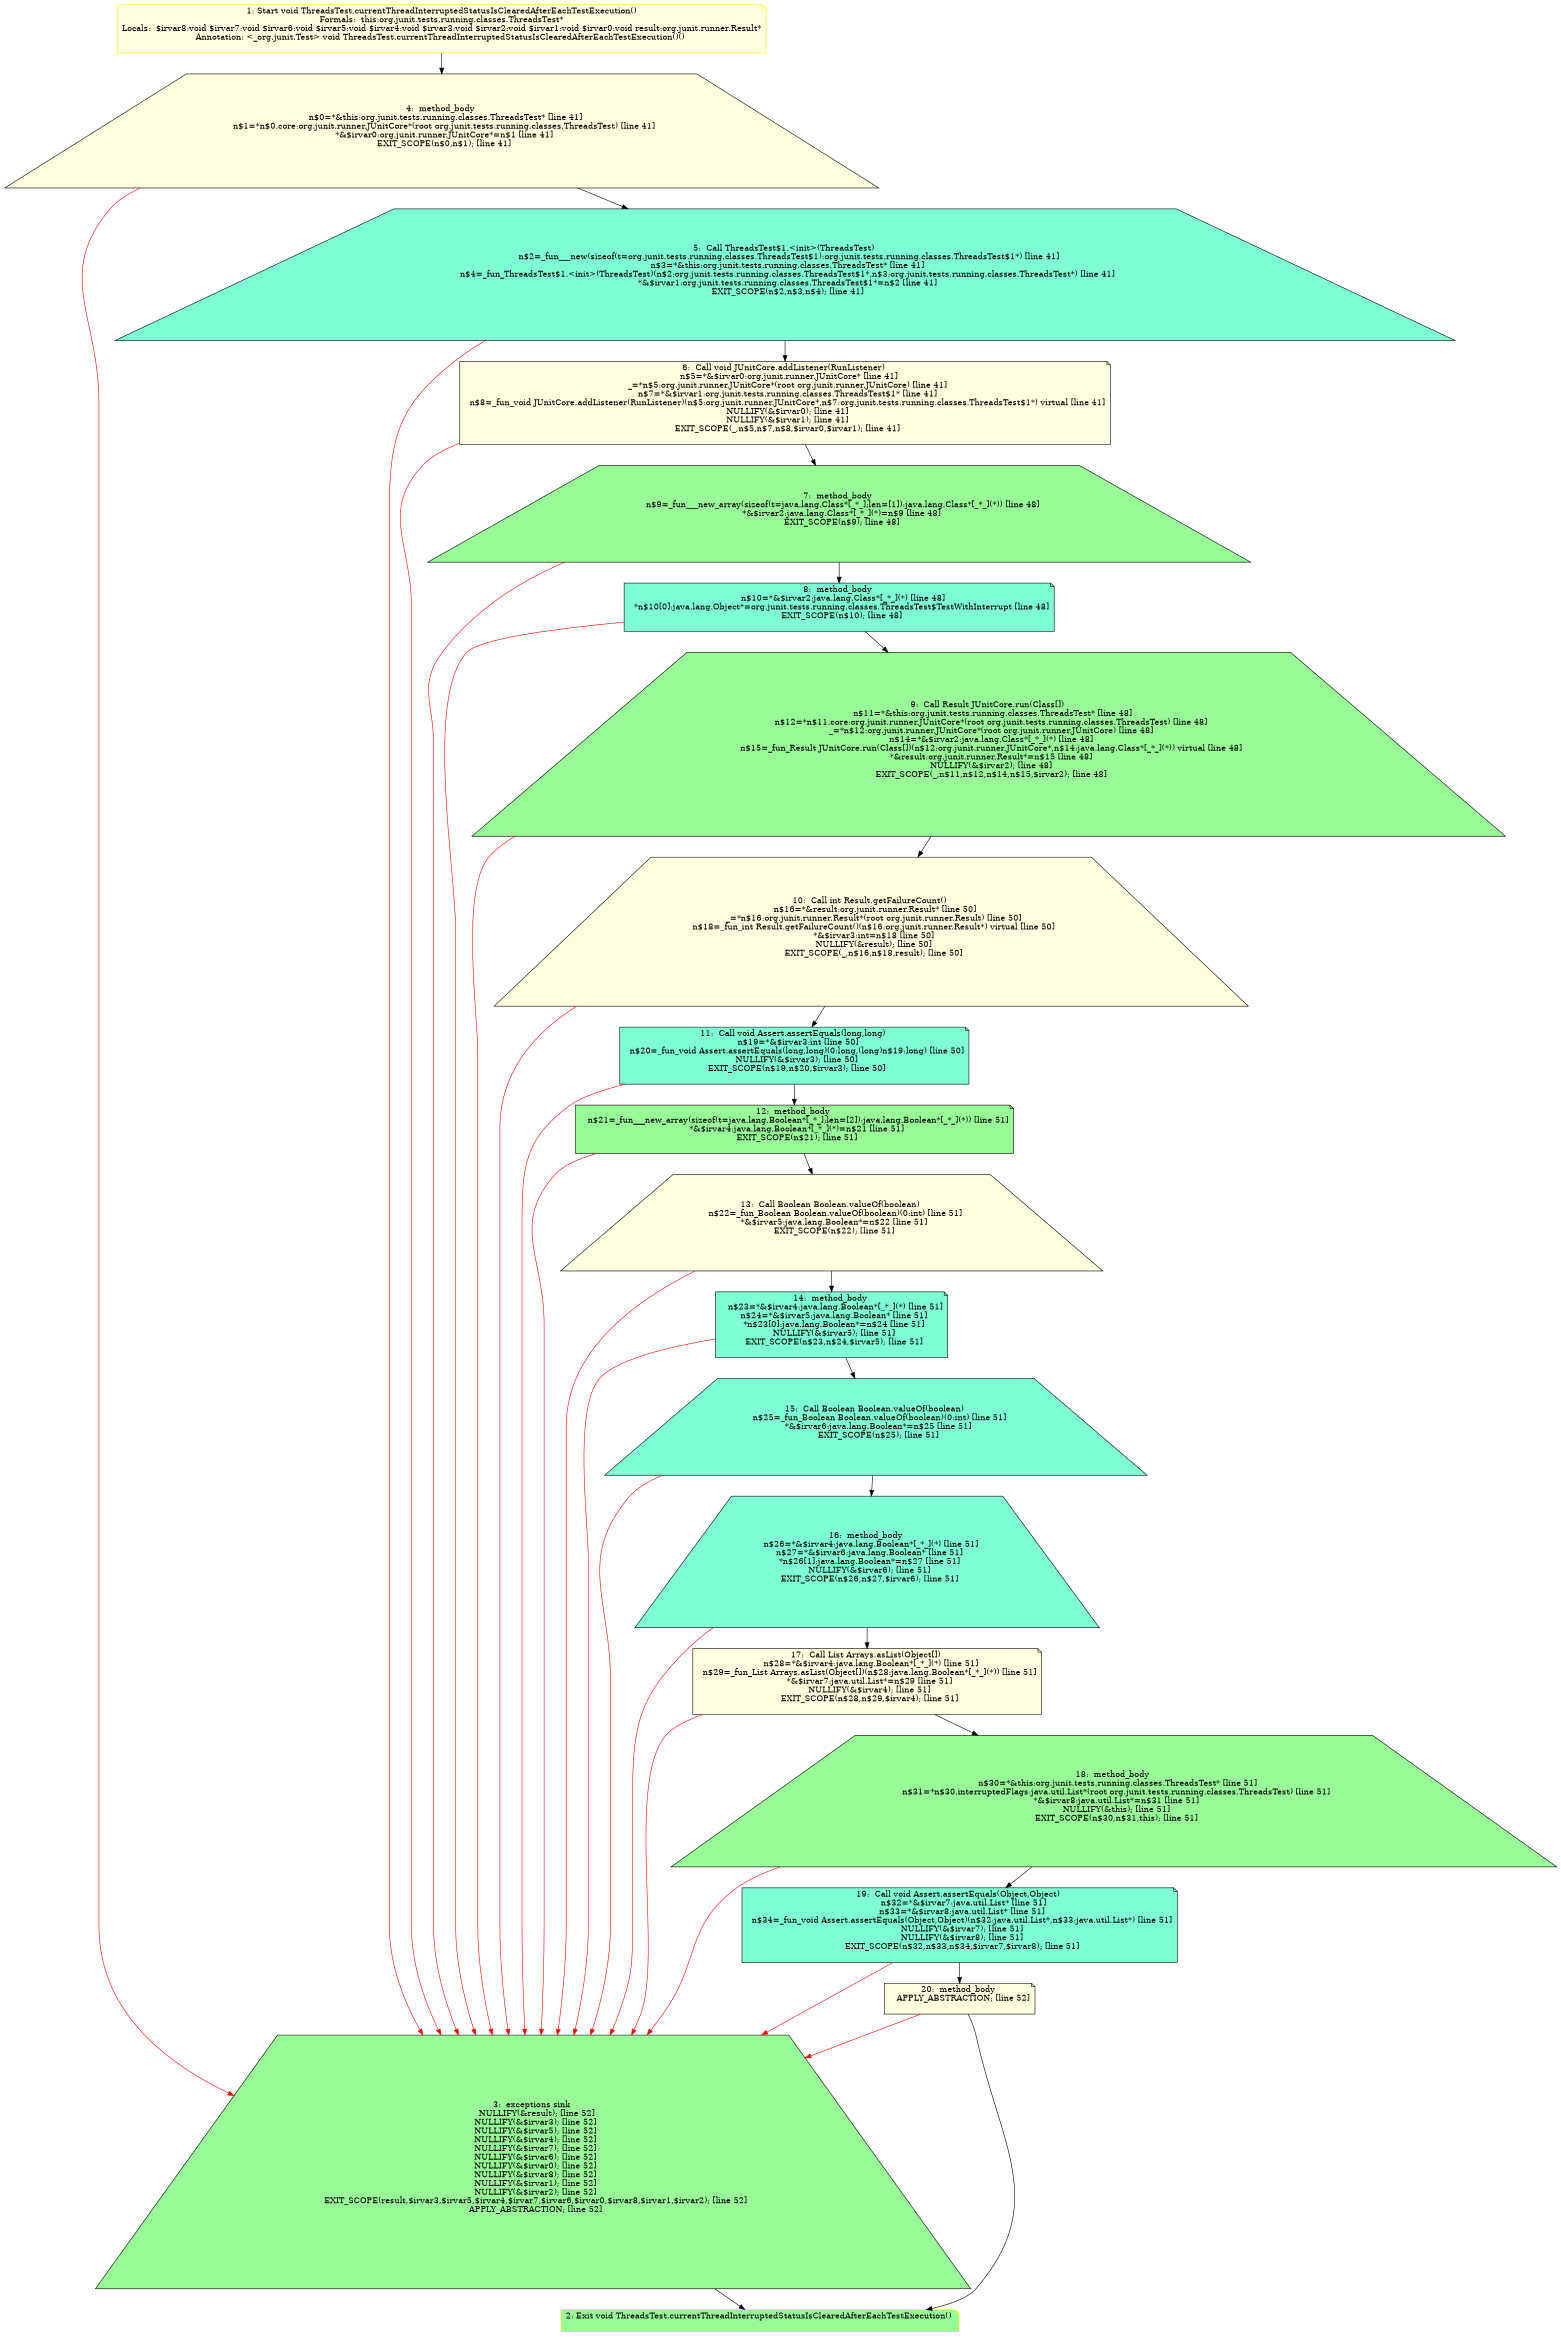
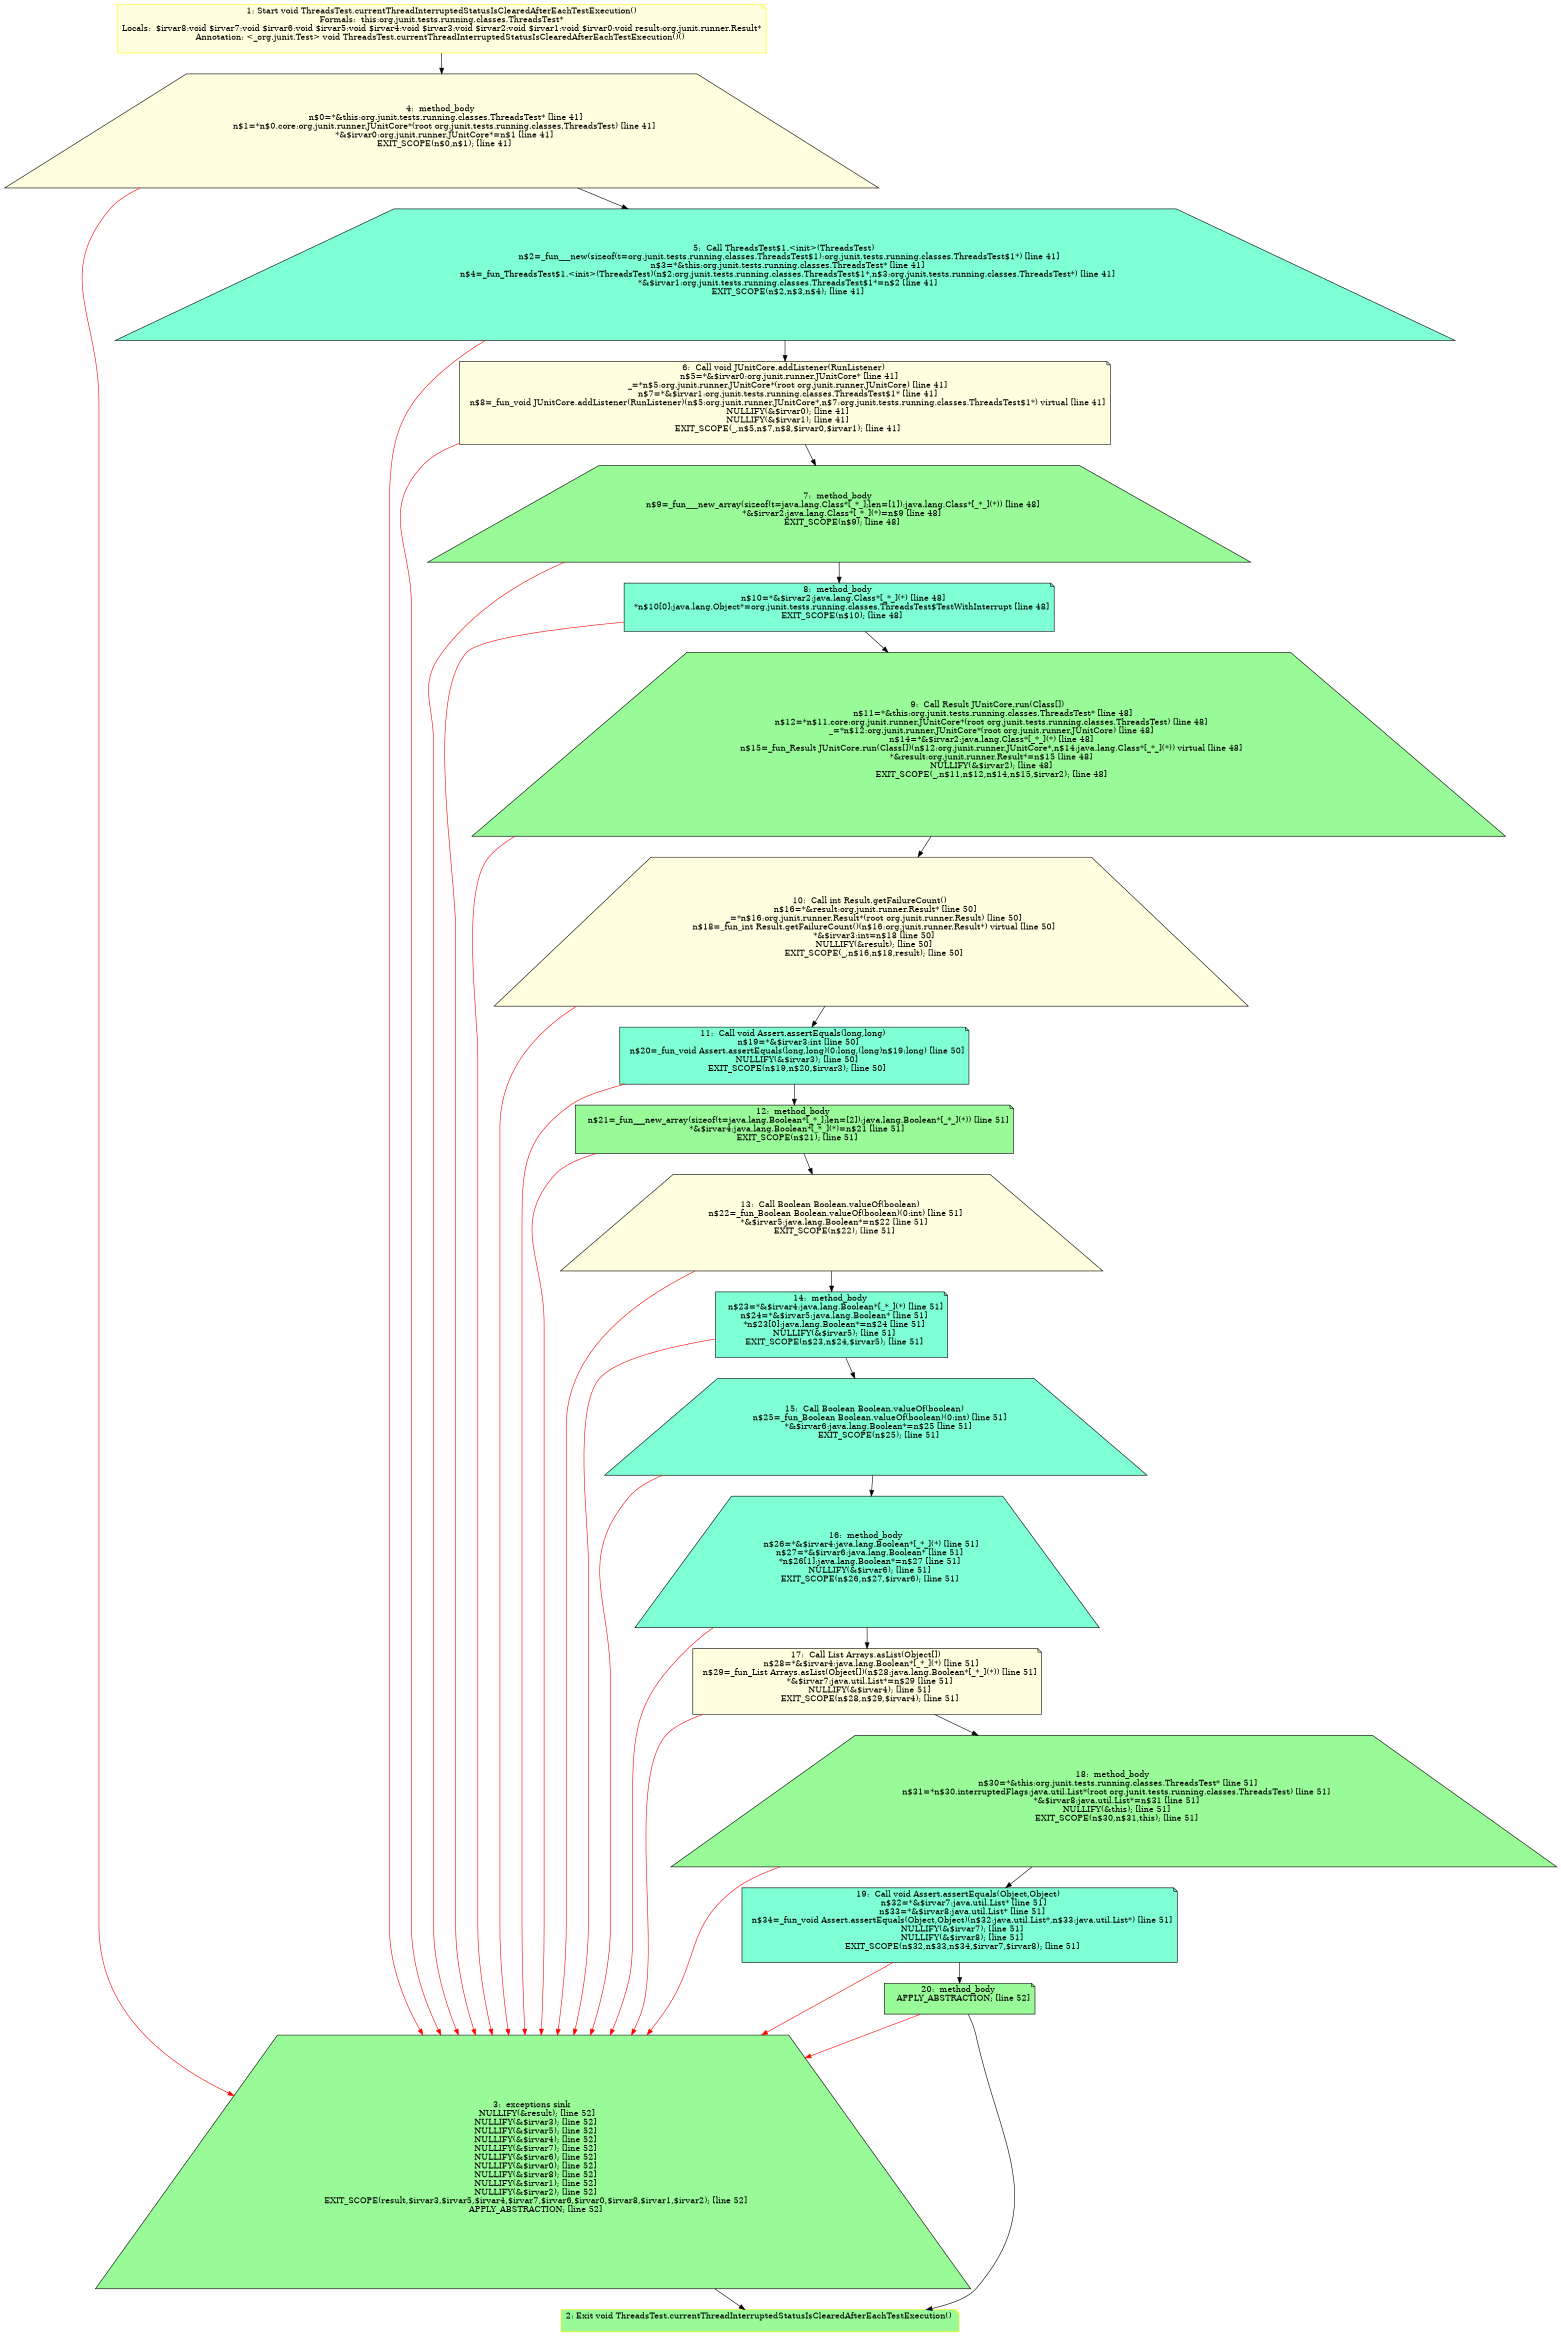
(960, 1999) -> (960, 1999)
